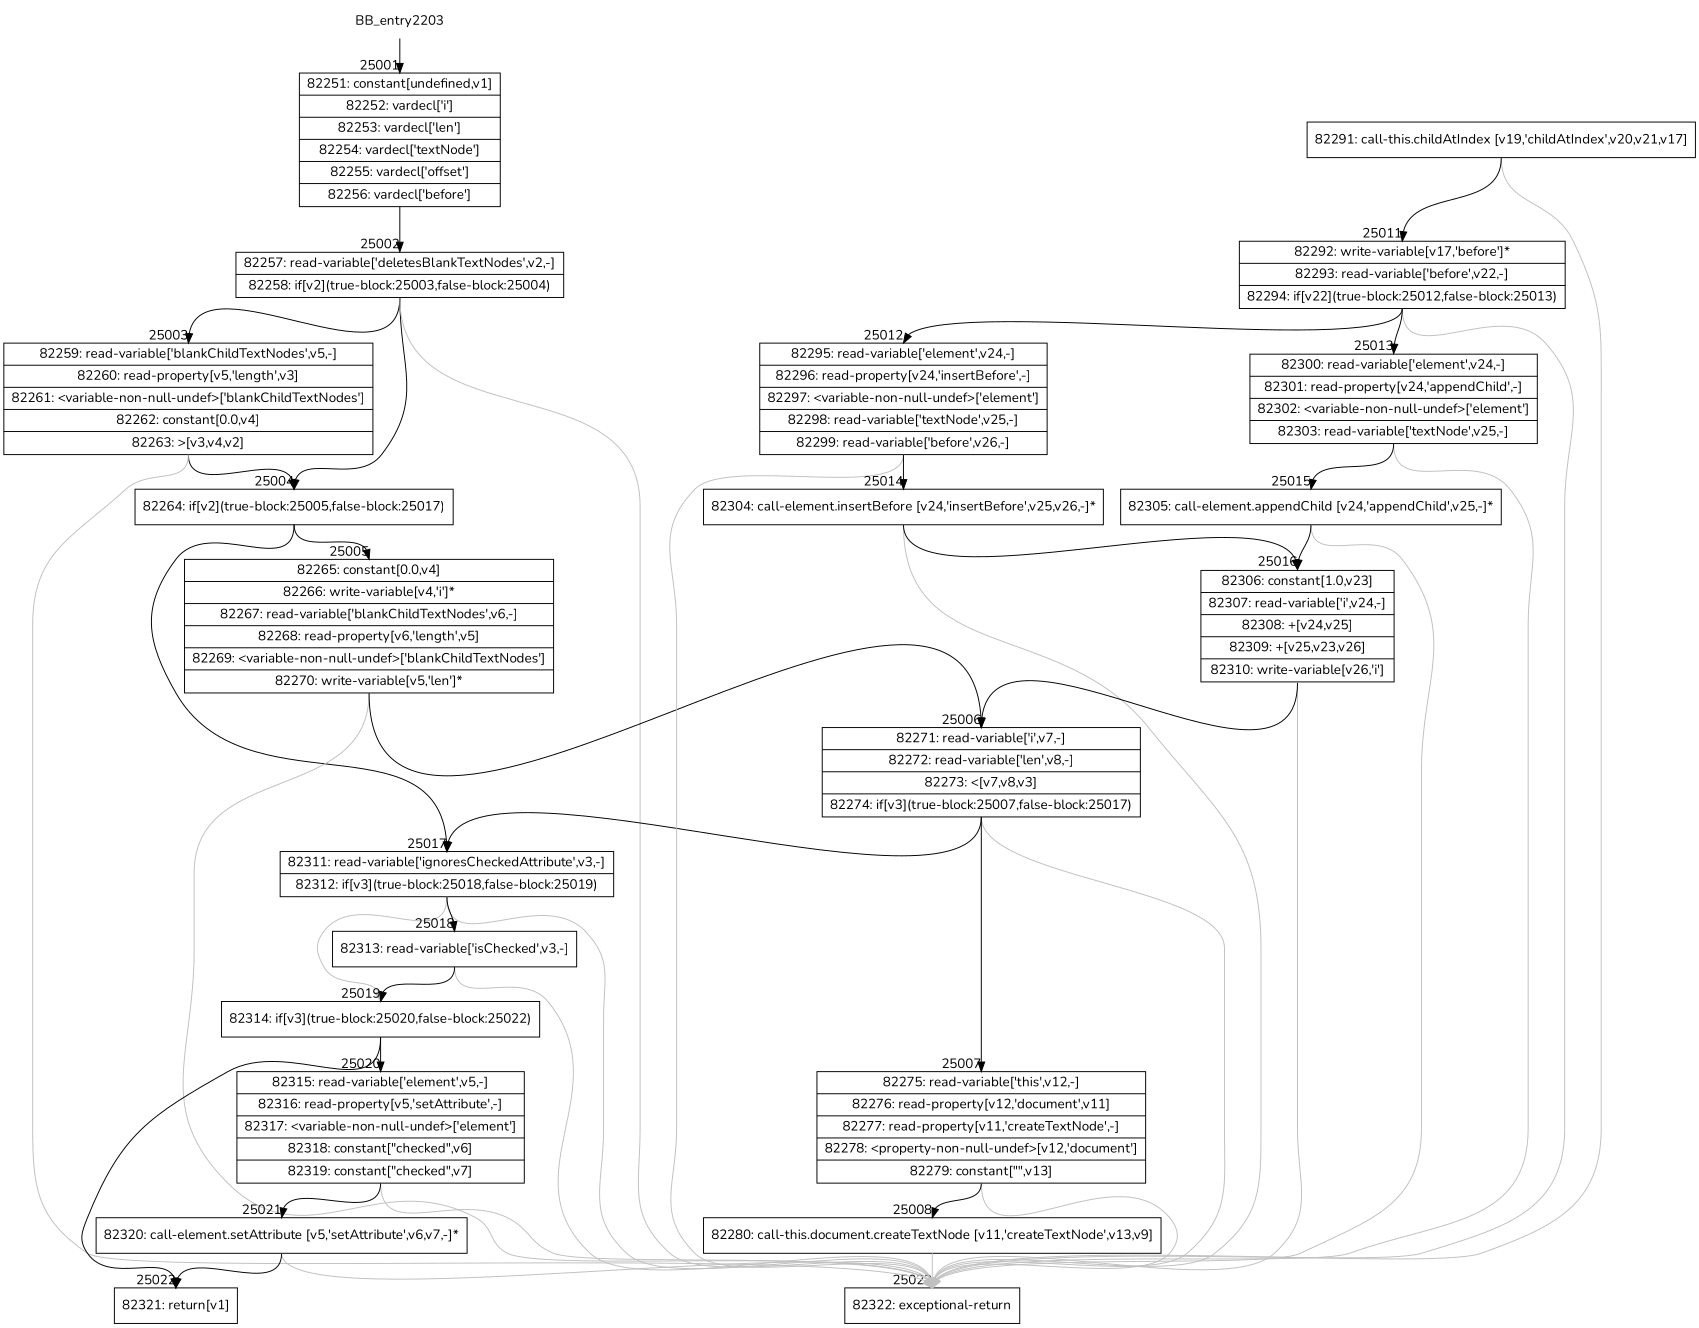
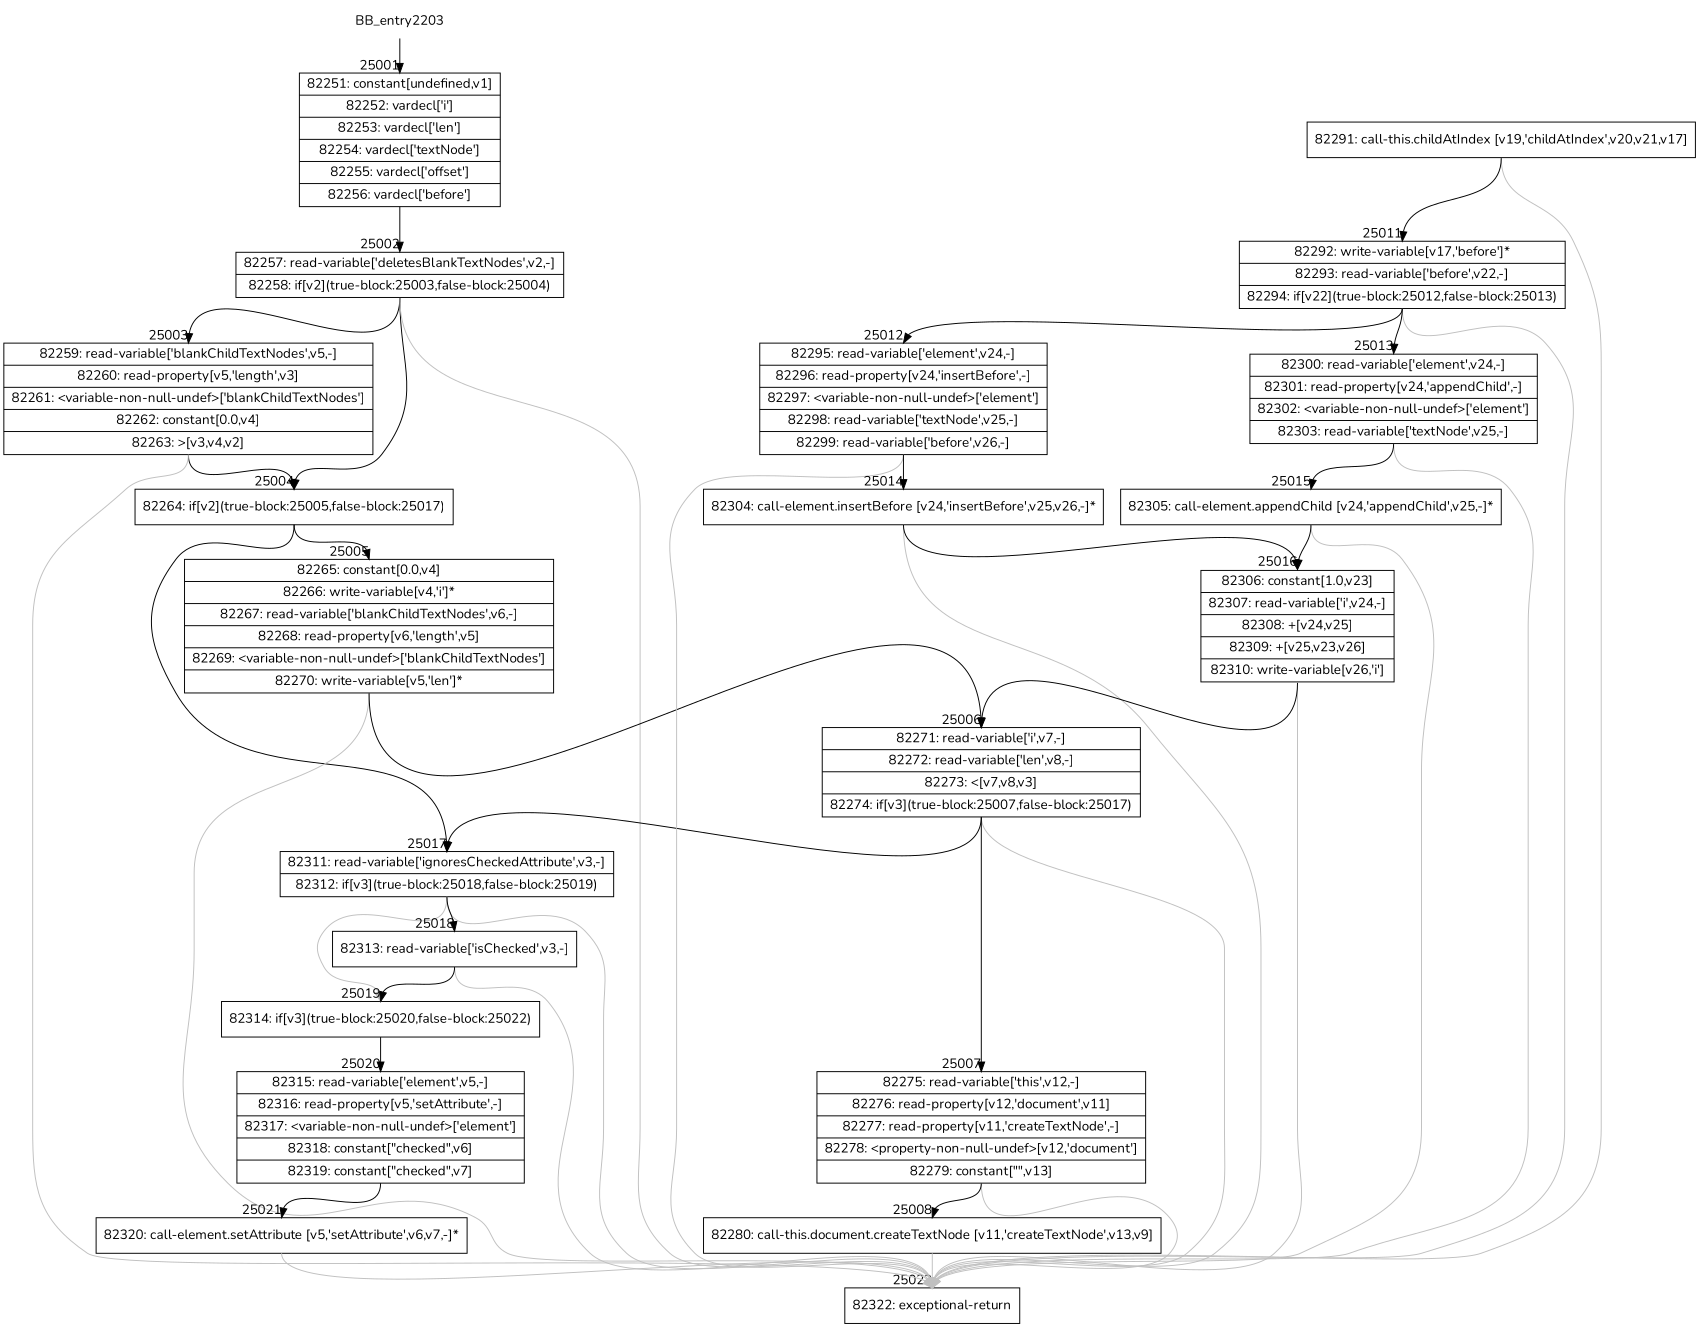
(552, 1253) -> none
(176, 1306) -> none
